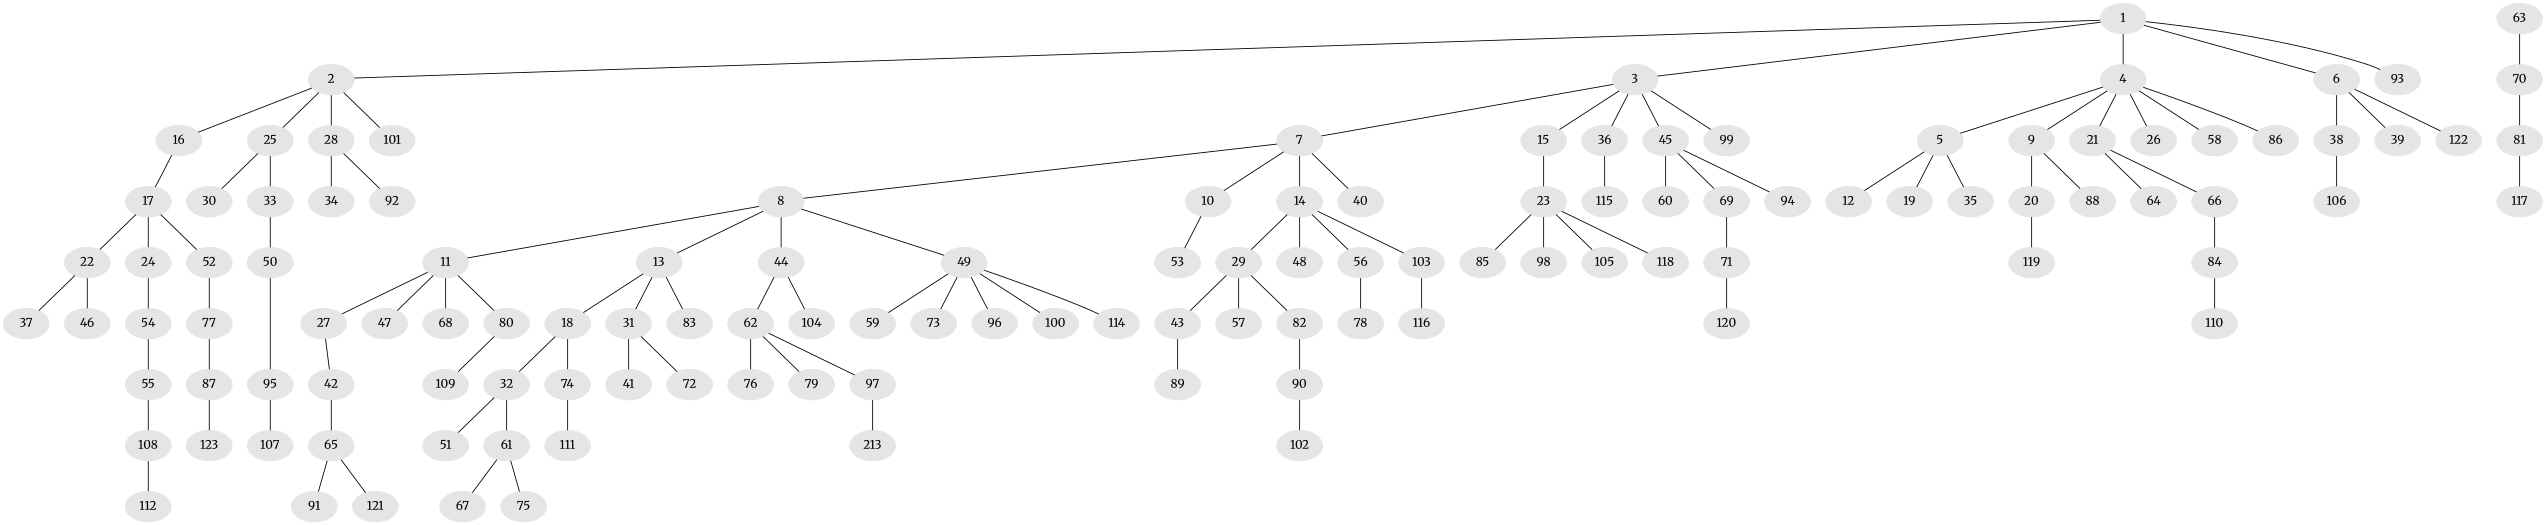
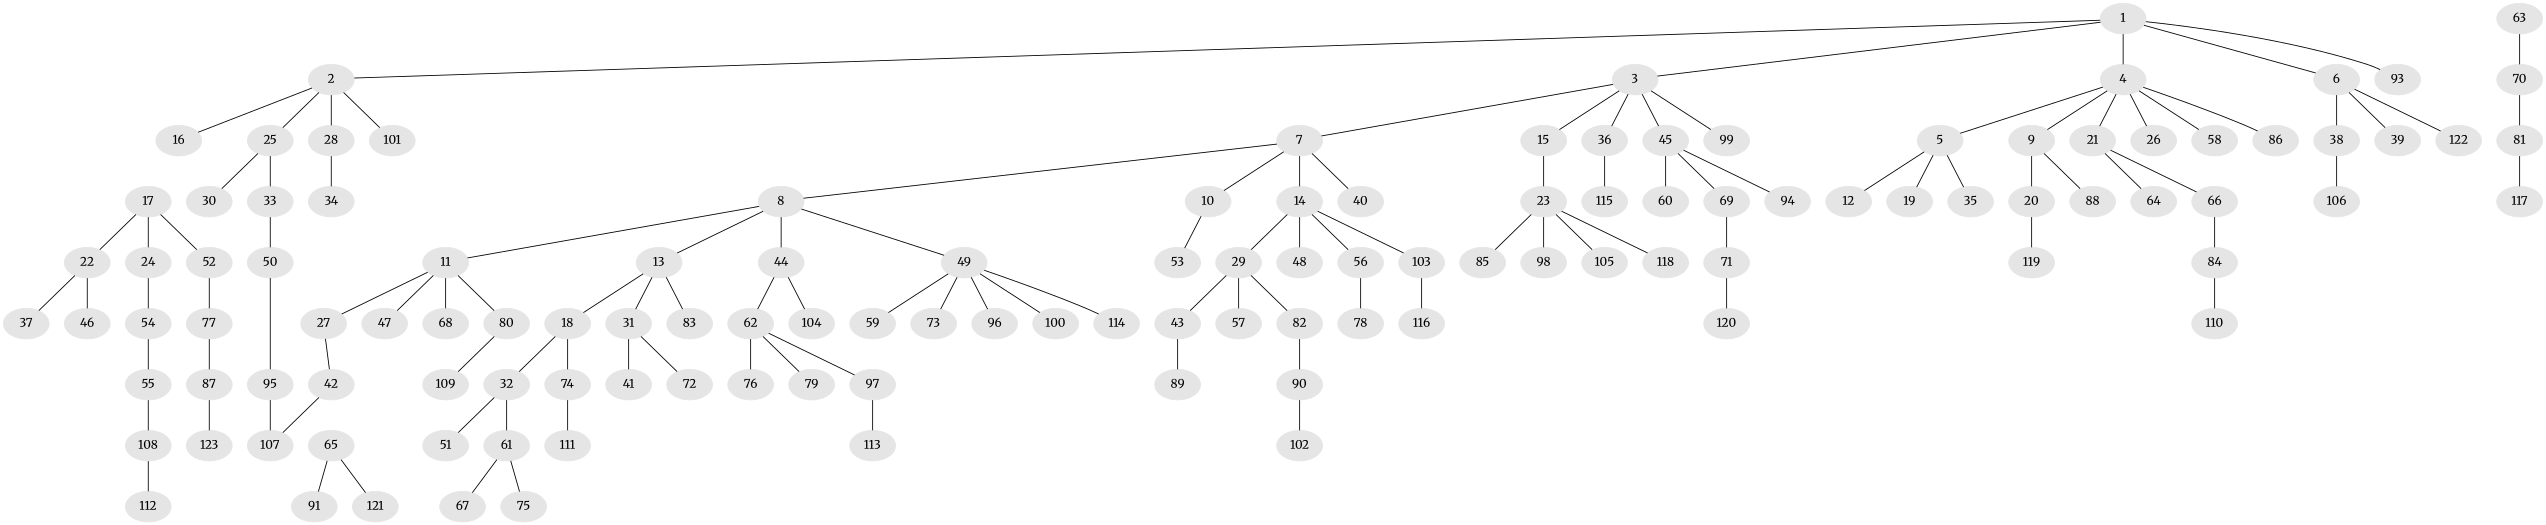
(163, 171) -> none
(392, 202) -> none
(331, 415) -> (301, 415)
(873, 446) -> (873, 446)
